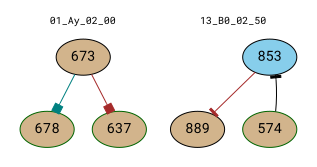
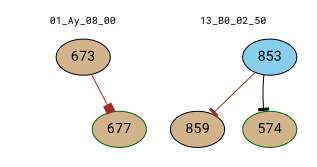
(83, 22) -> (83, 22)
(277, 96) -> (263, 90)
(47, 129) -> none
(119, 129) -> (119, 129)
(198, 129) -> (198, 129)
